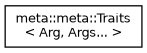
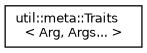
(74, 26) -> (74, 26)
